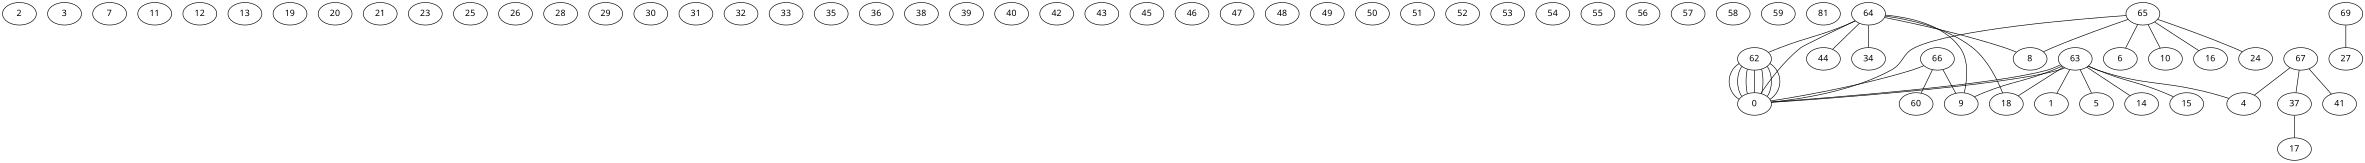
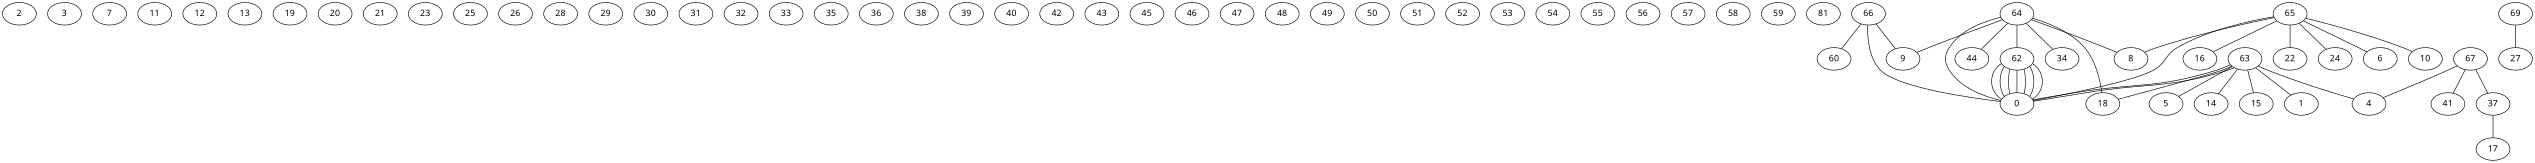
none -> (2290, 59)
(2014, 83) -> none
